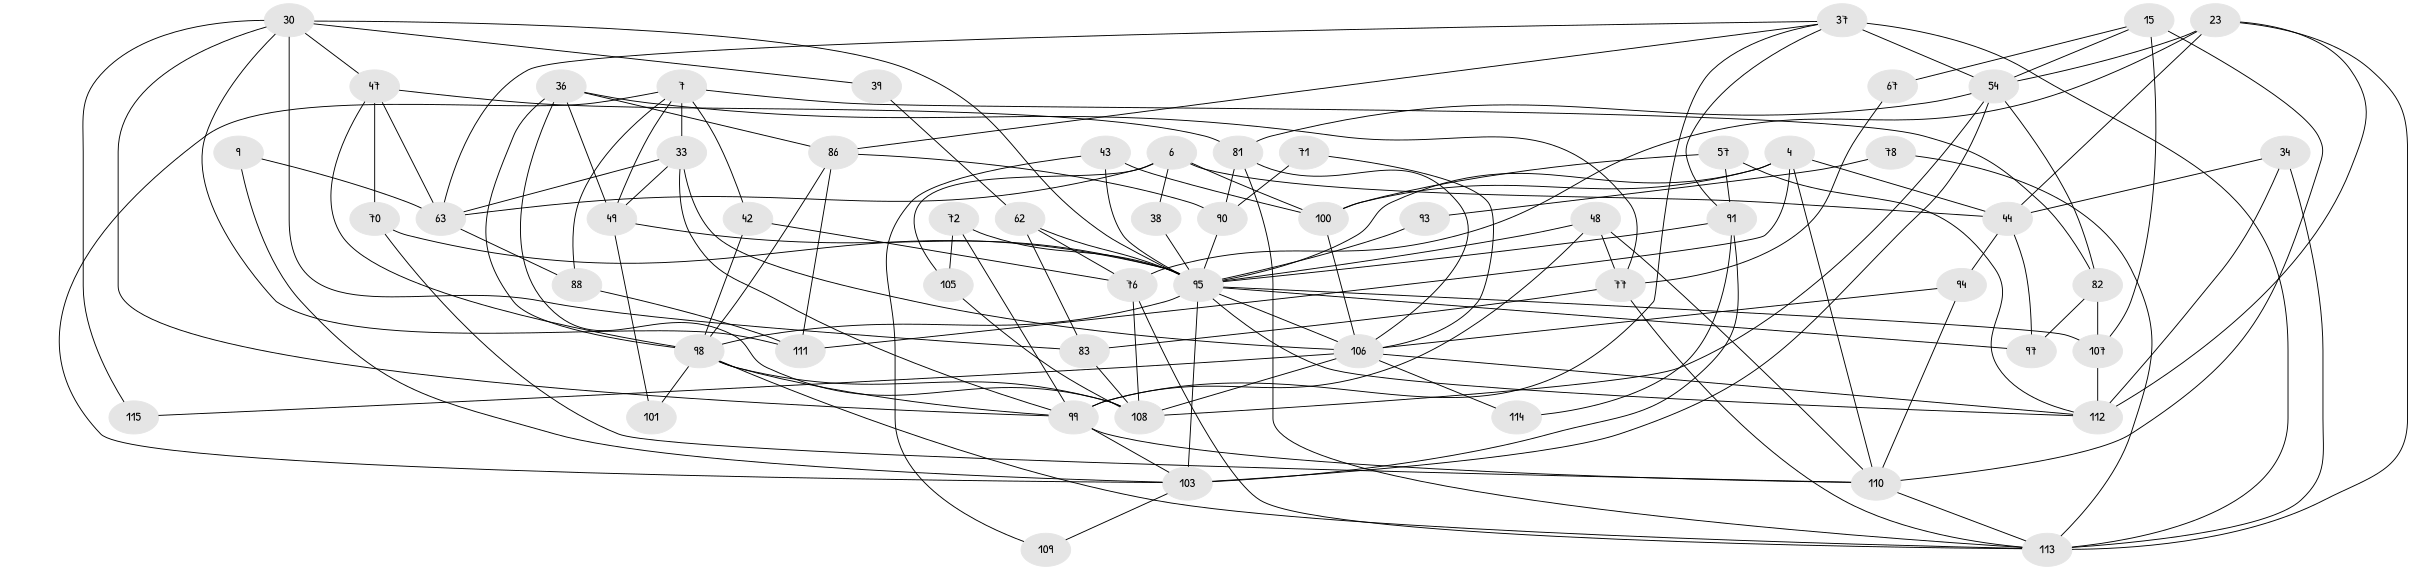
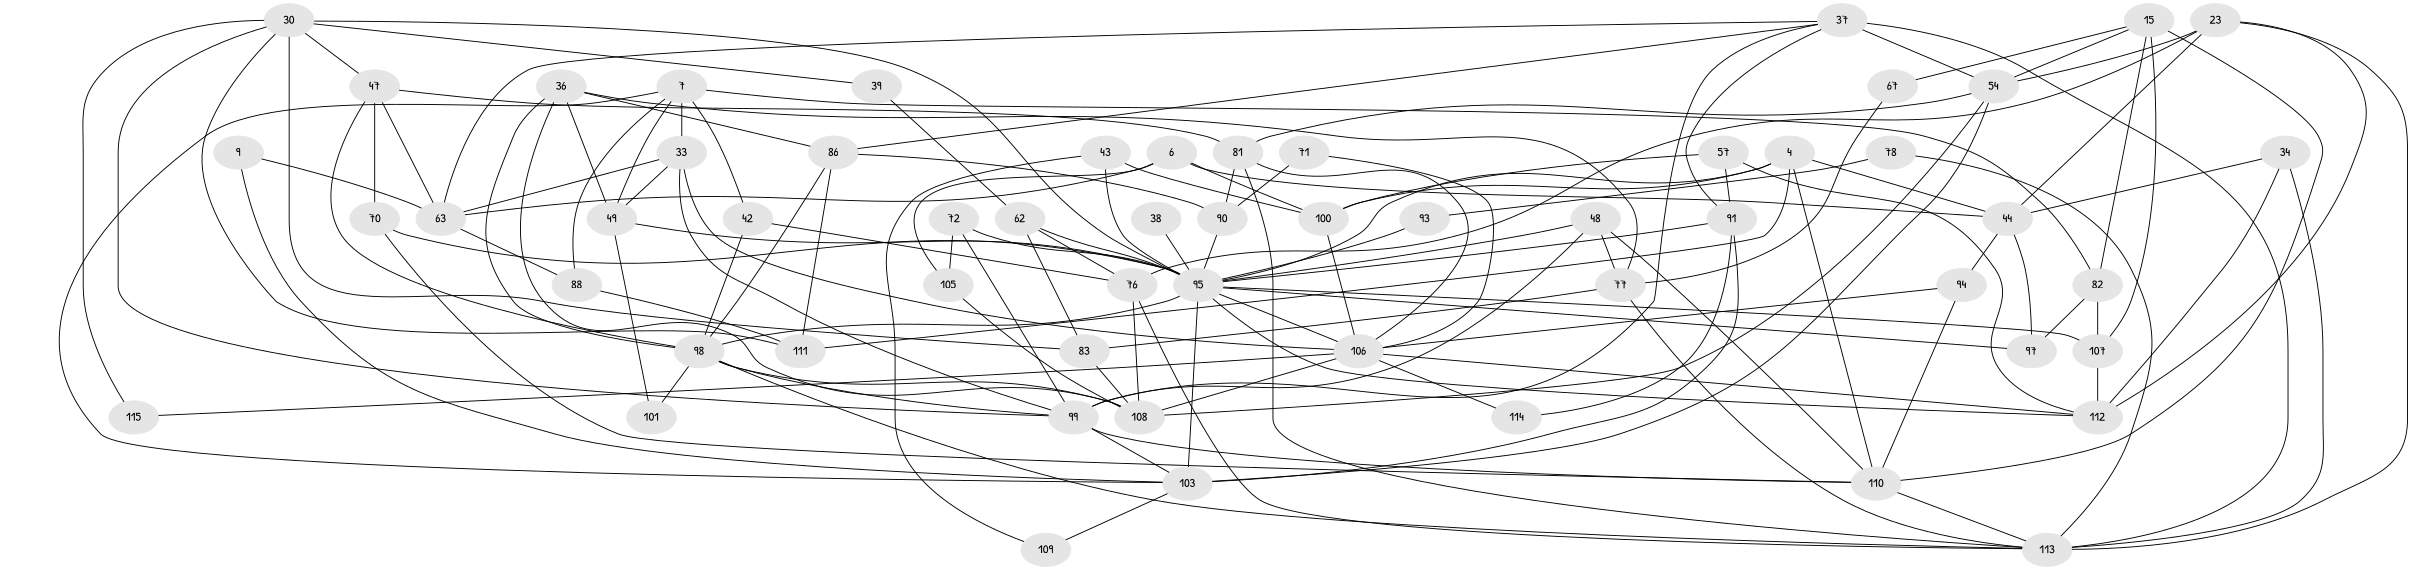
(2059, 180) -> (2123, 153)
(1164, 186) -> none
